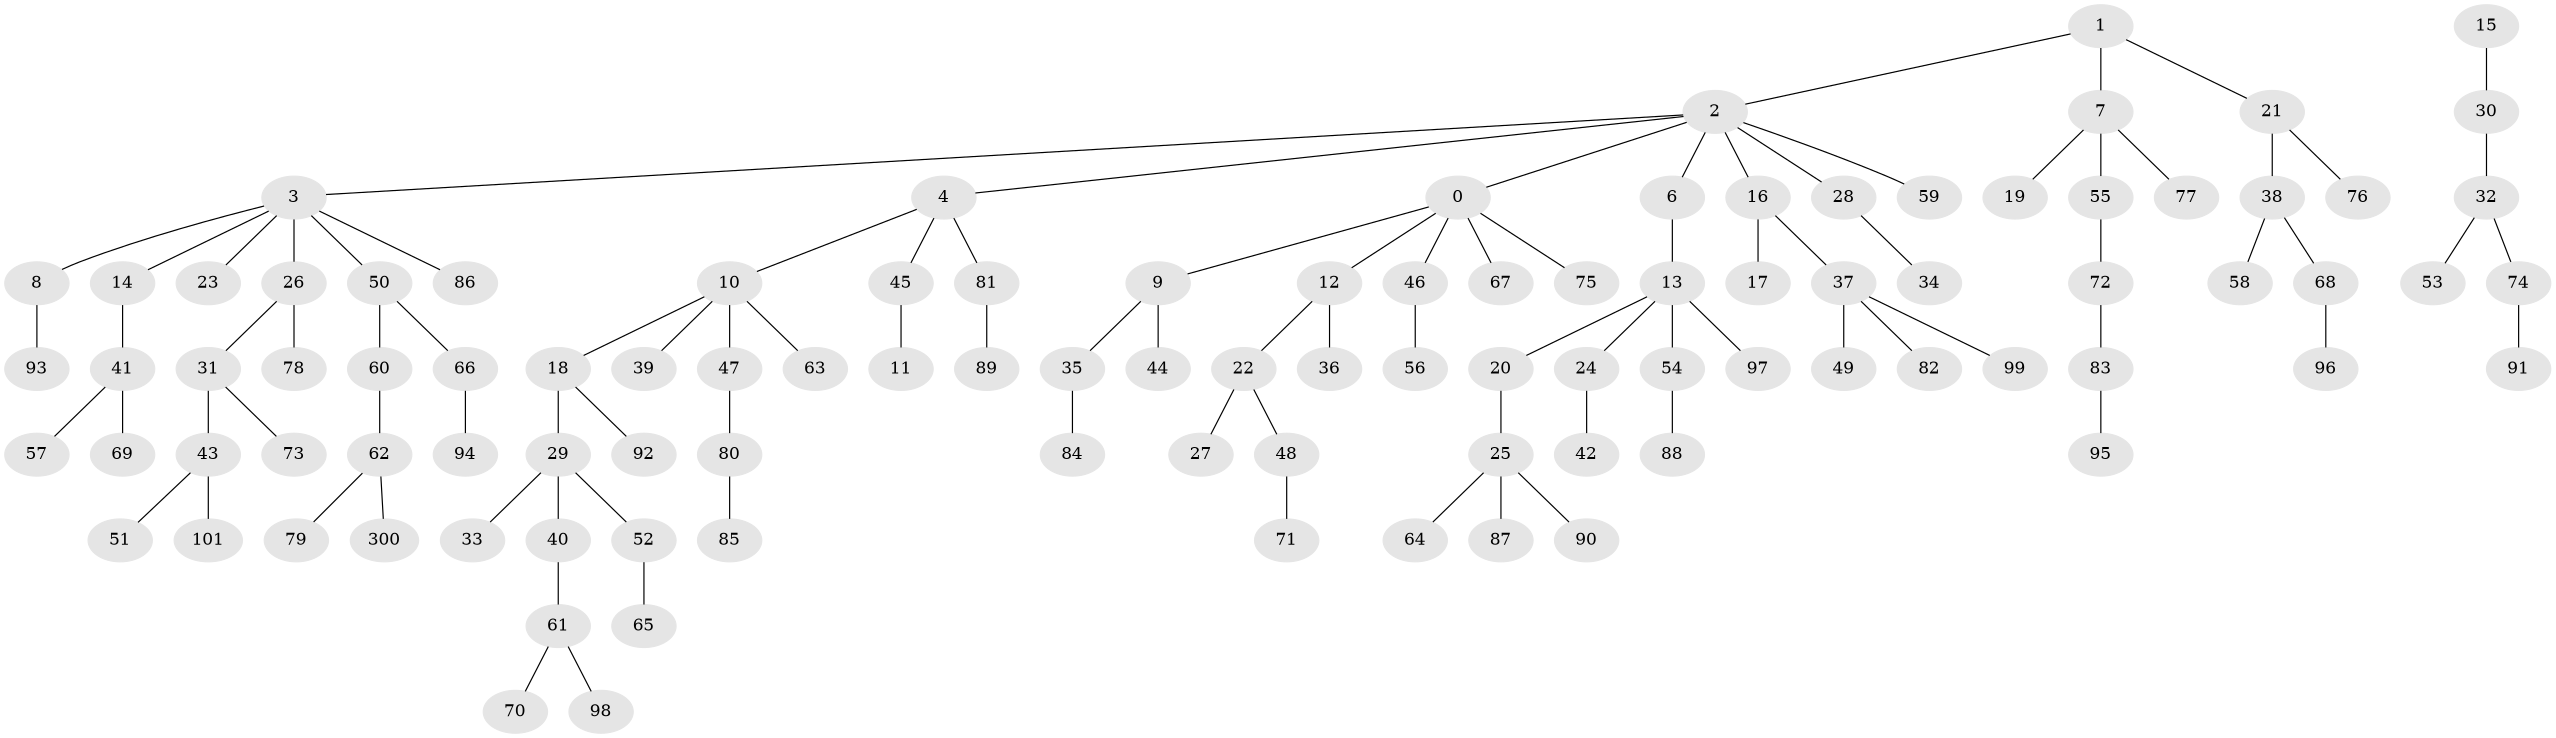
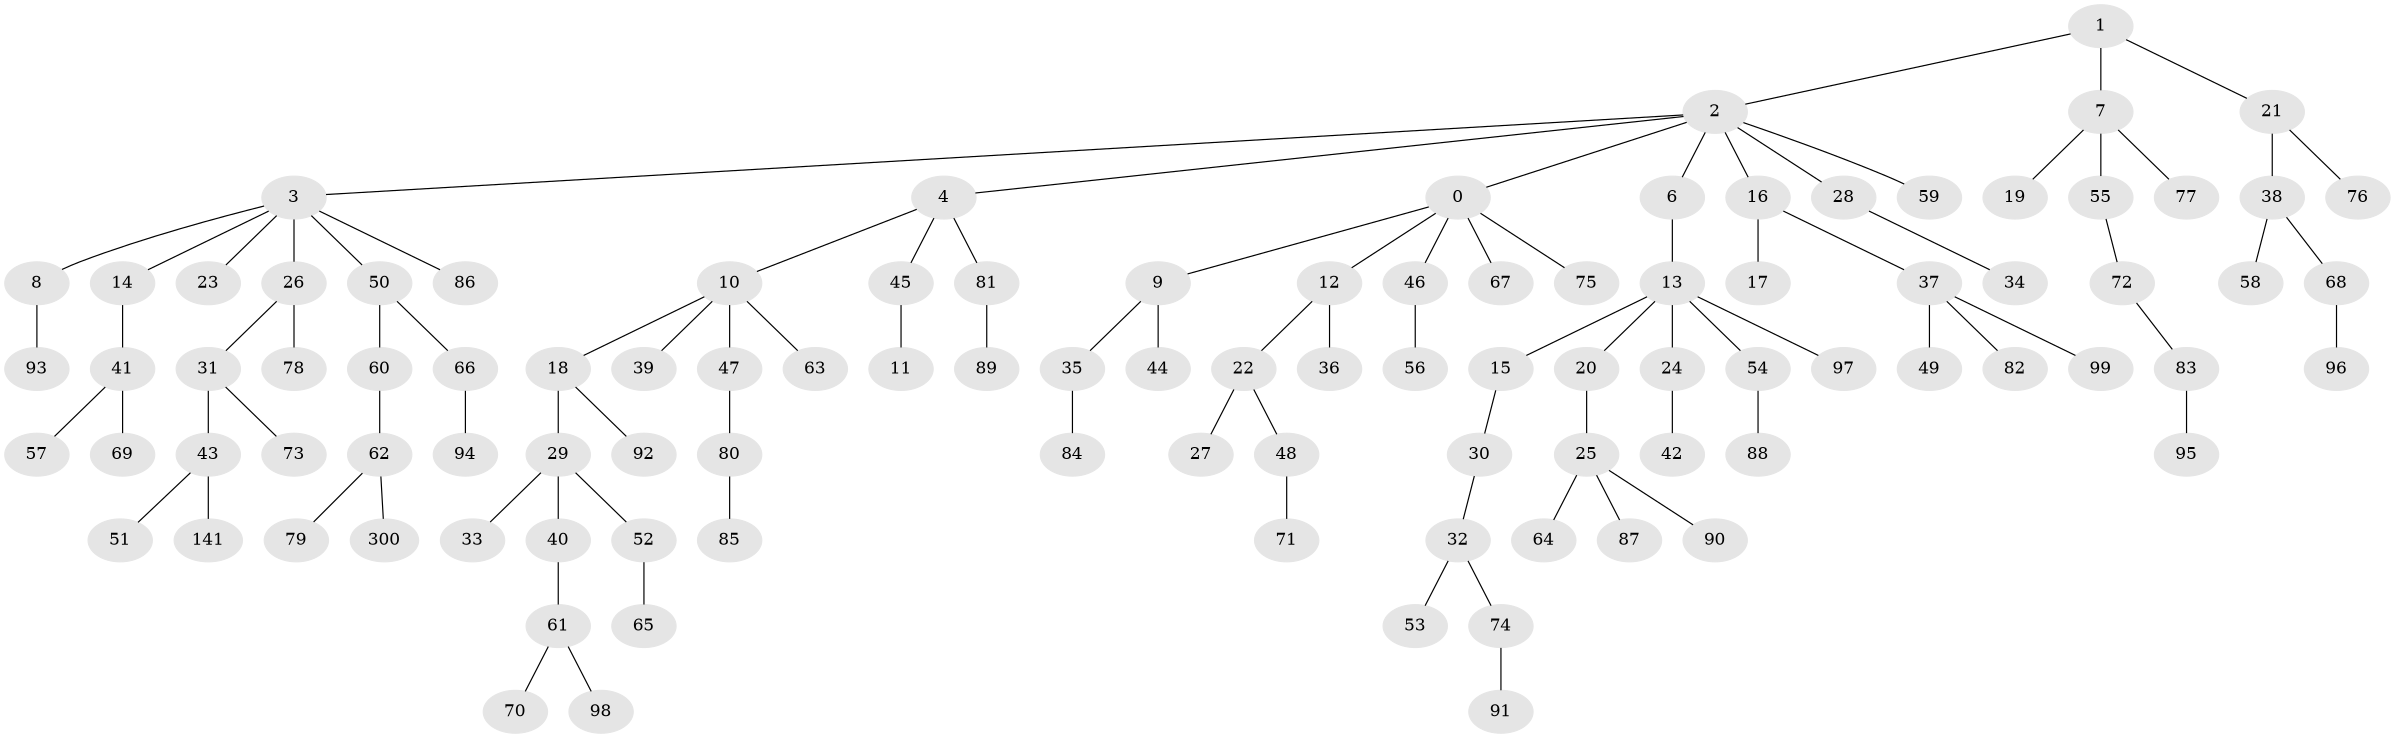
none -> (1587, 326)
(208, 540) -> (208, 540)
